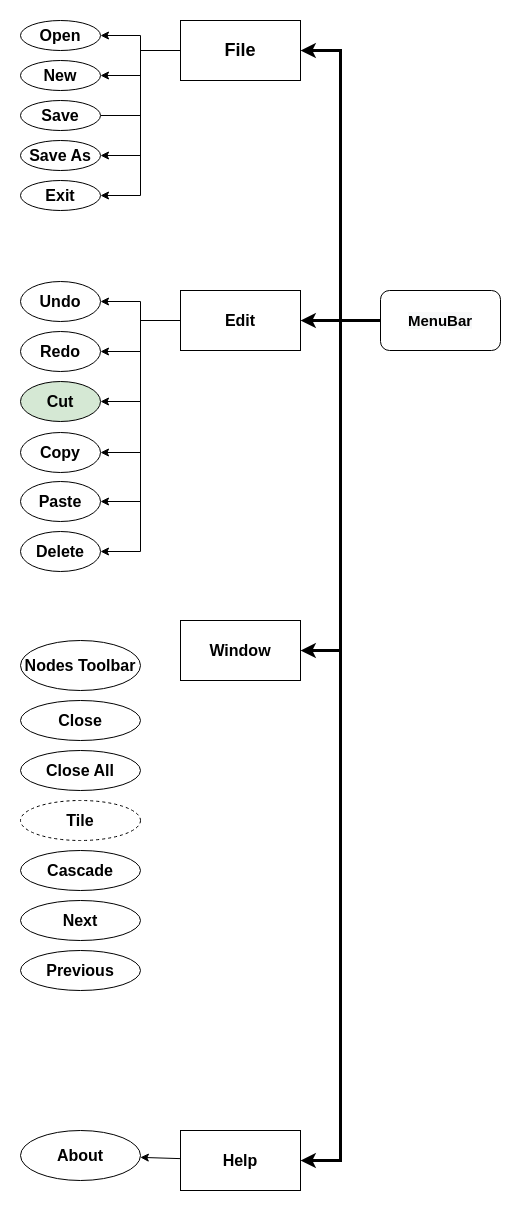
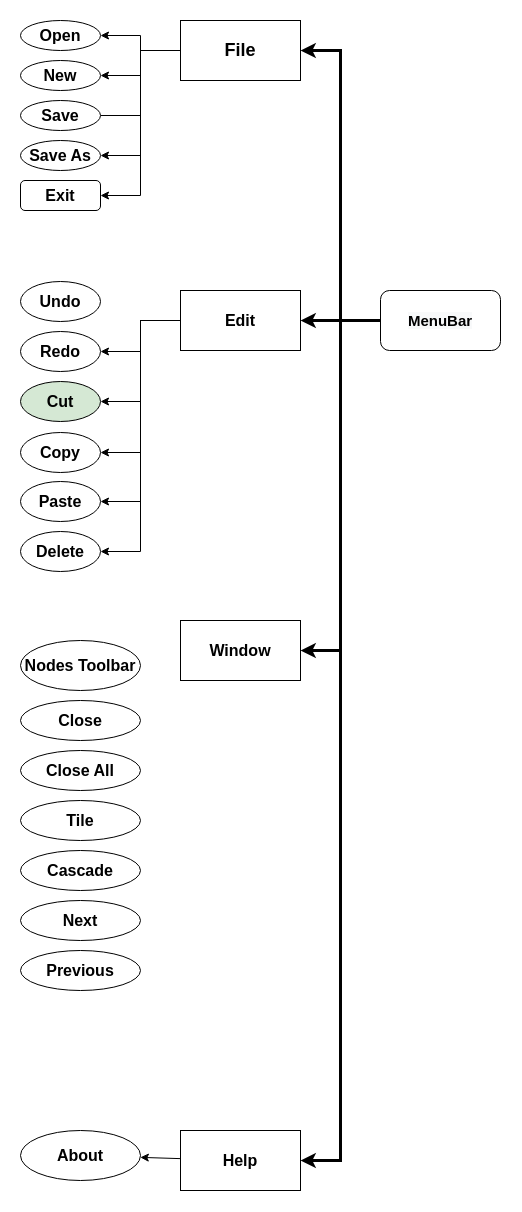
(61, 196) -> (61, 196)
(132, 302) -> none
(81, 821) -> (81, 821)
